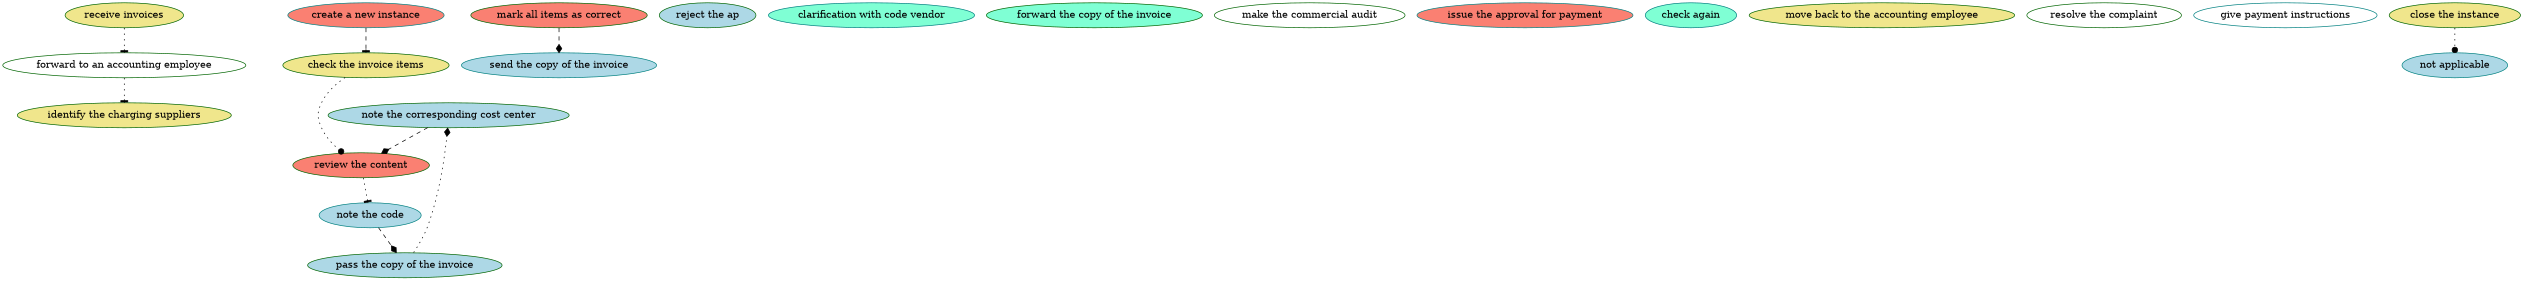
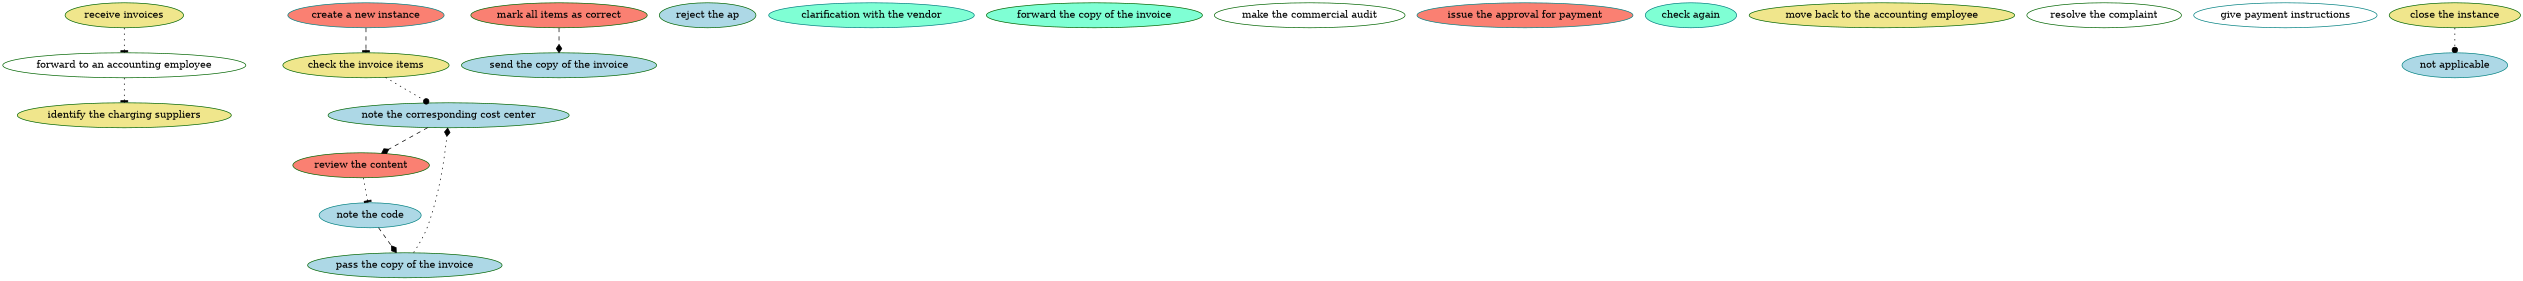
(872, 15) -> (872, 15)
(559, 65) -> (559, 65)
(318, 112) -> (405, 89)
